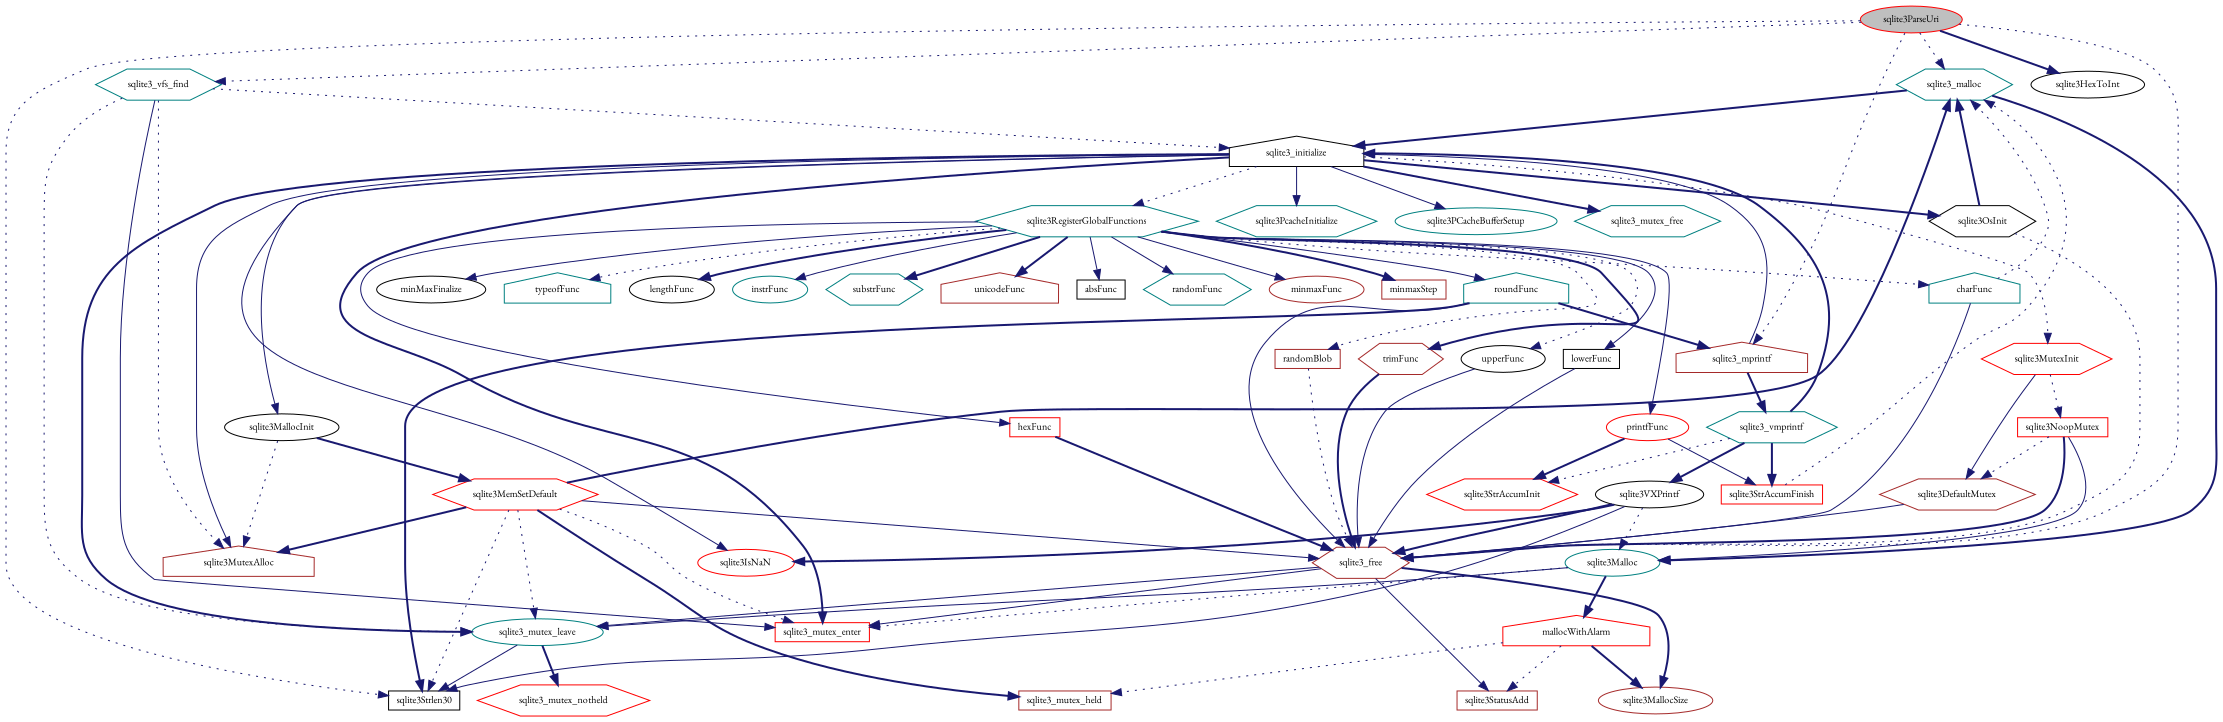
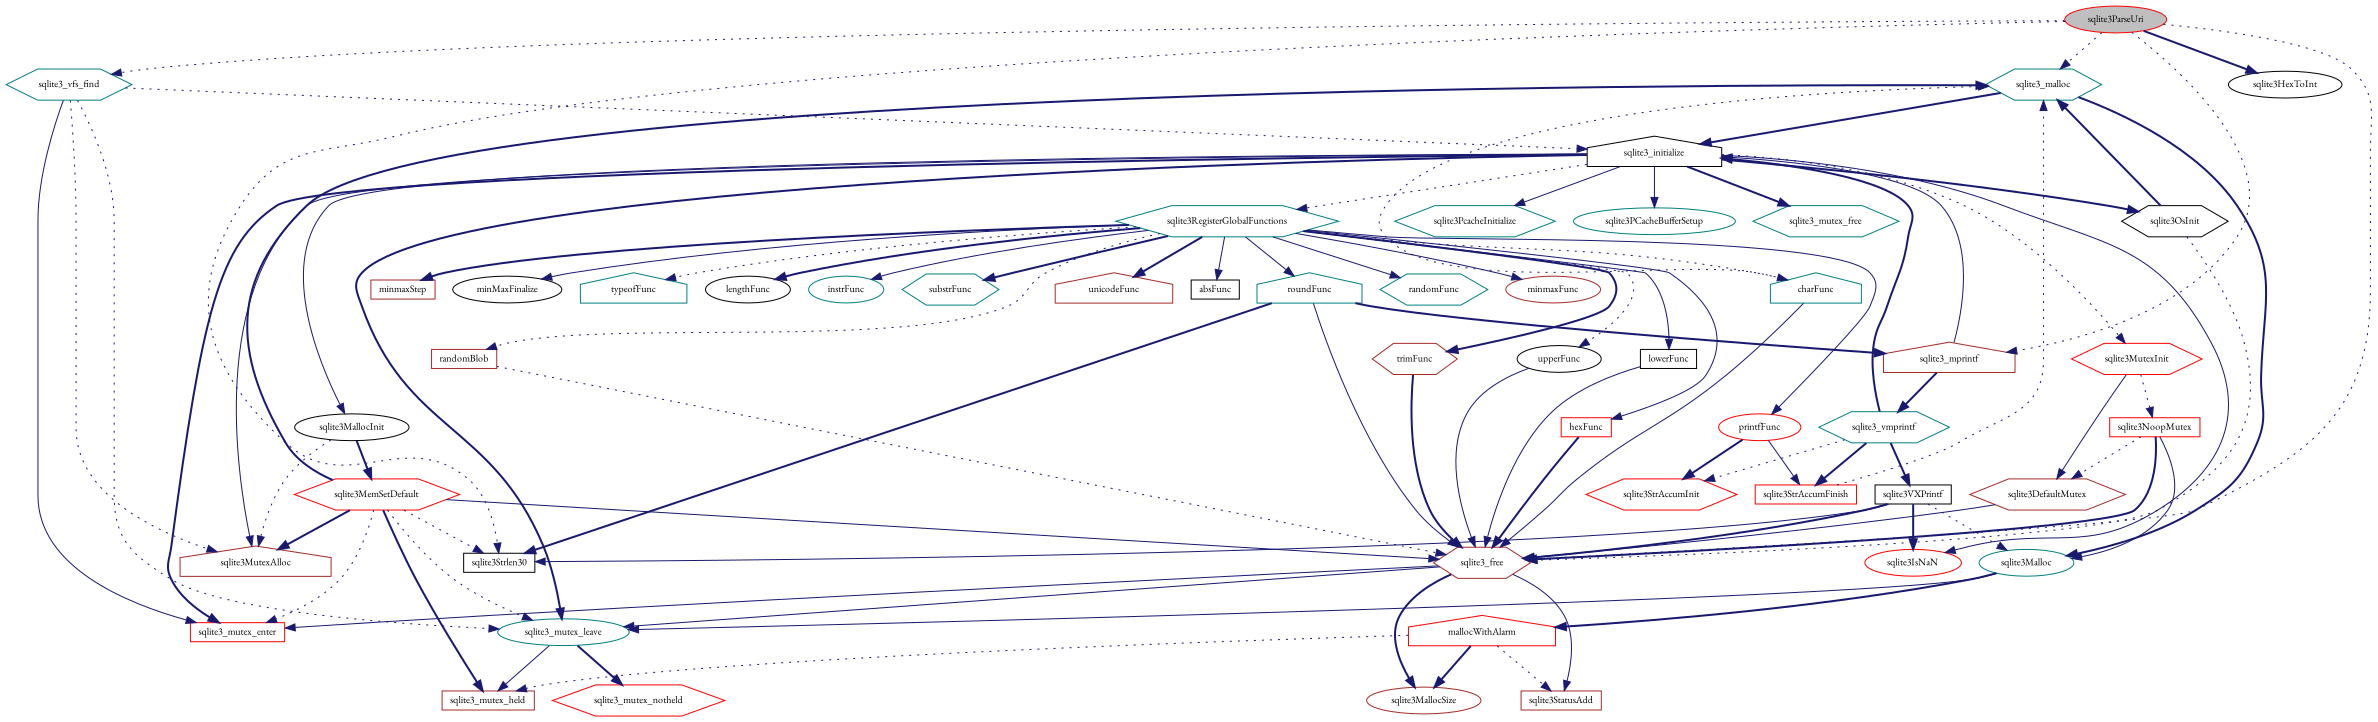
(1650, 494) -> (1913, 494)
(1207, 598) -> none
(482, 665) -> (527, 665)
